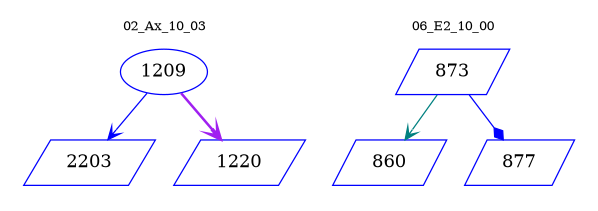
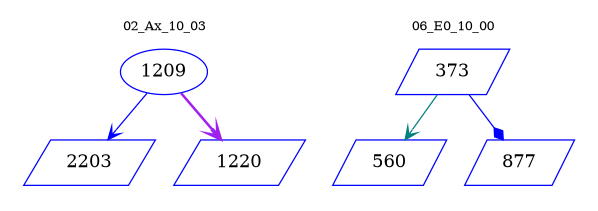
(453, 27) -> (453, 27)
(453, 72) -> (453, 72)
(390, 163) -> (390, 163)
